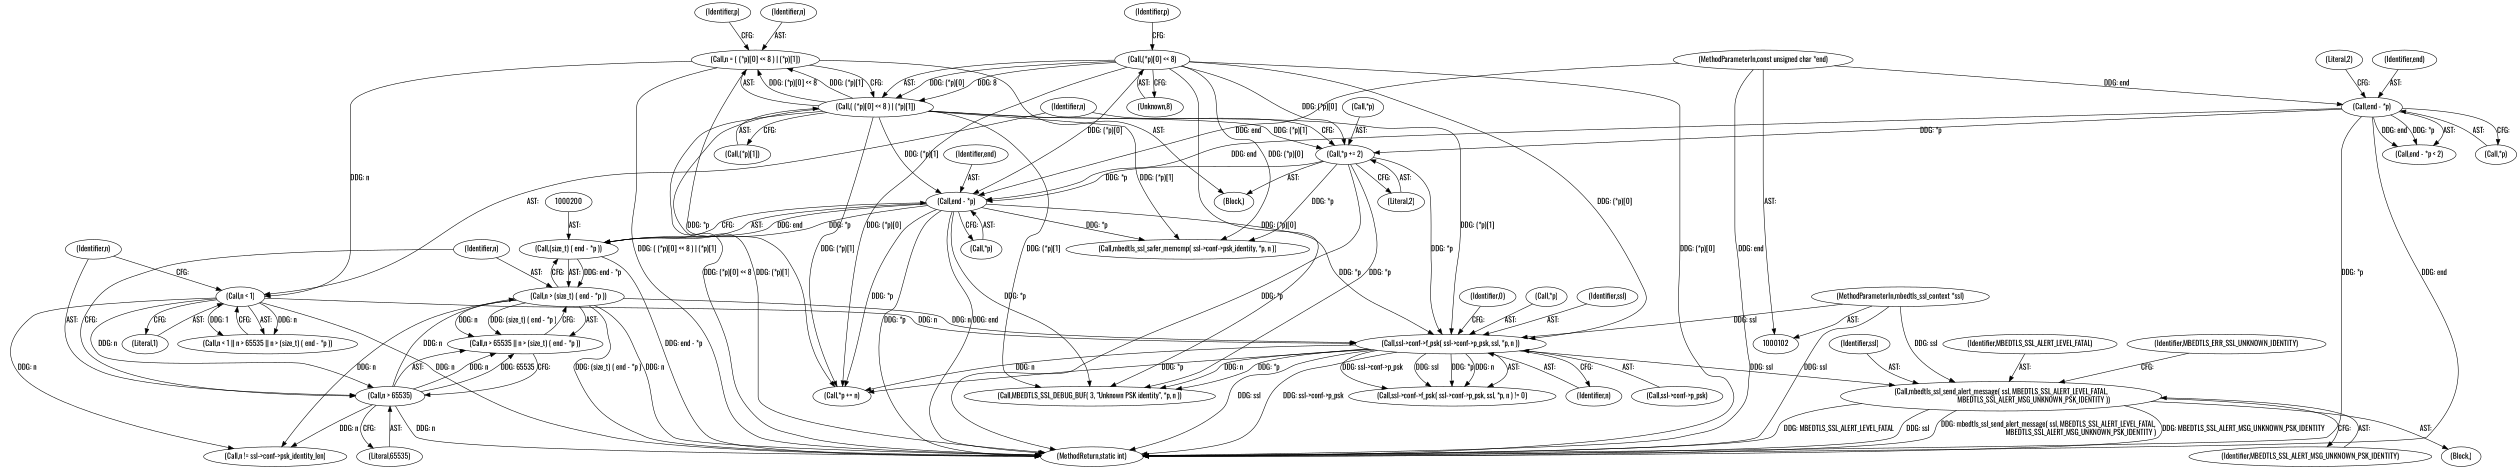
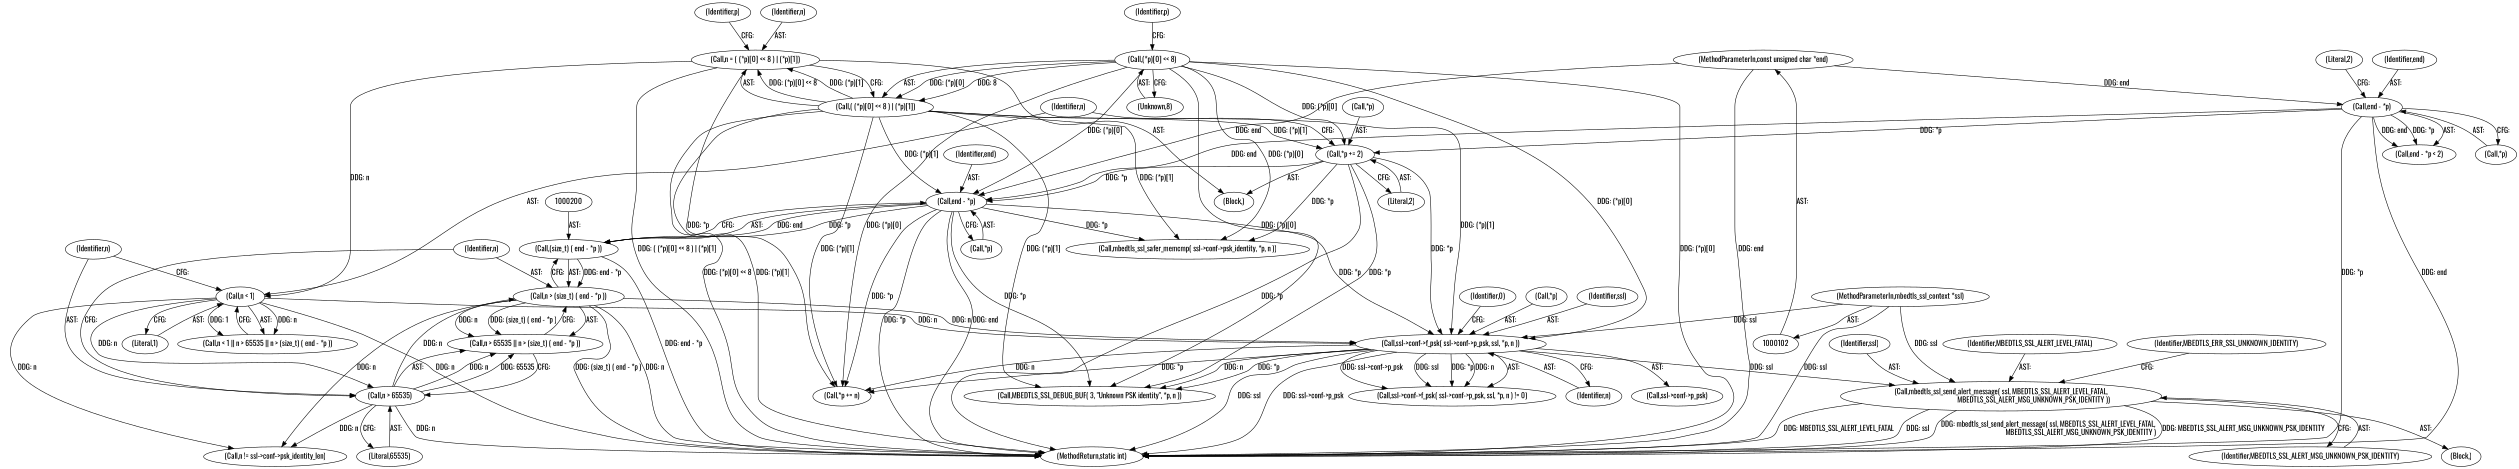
(742, 155) -> none
(1763, 199) -> (1796, 203)
(1596, 363) -> (1580, 352)
